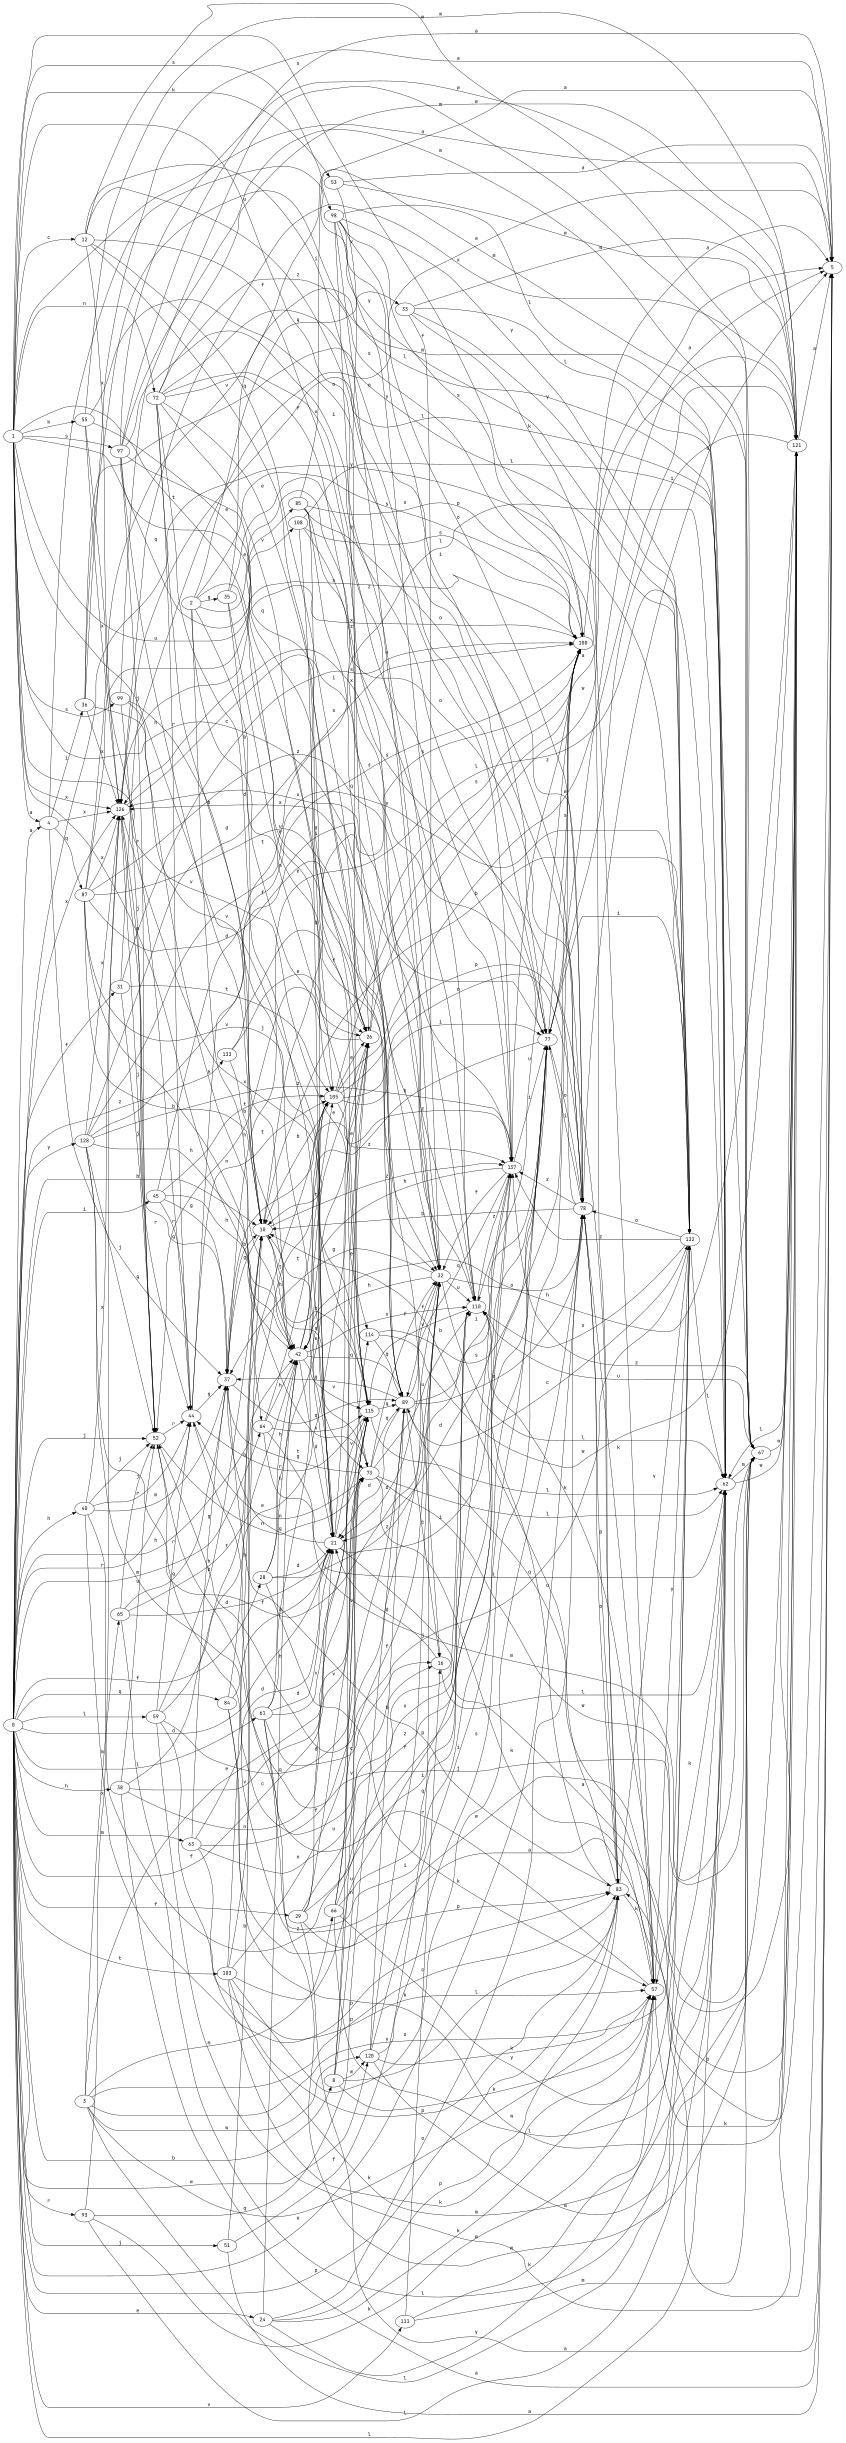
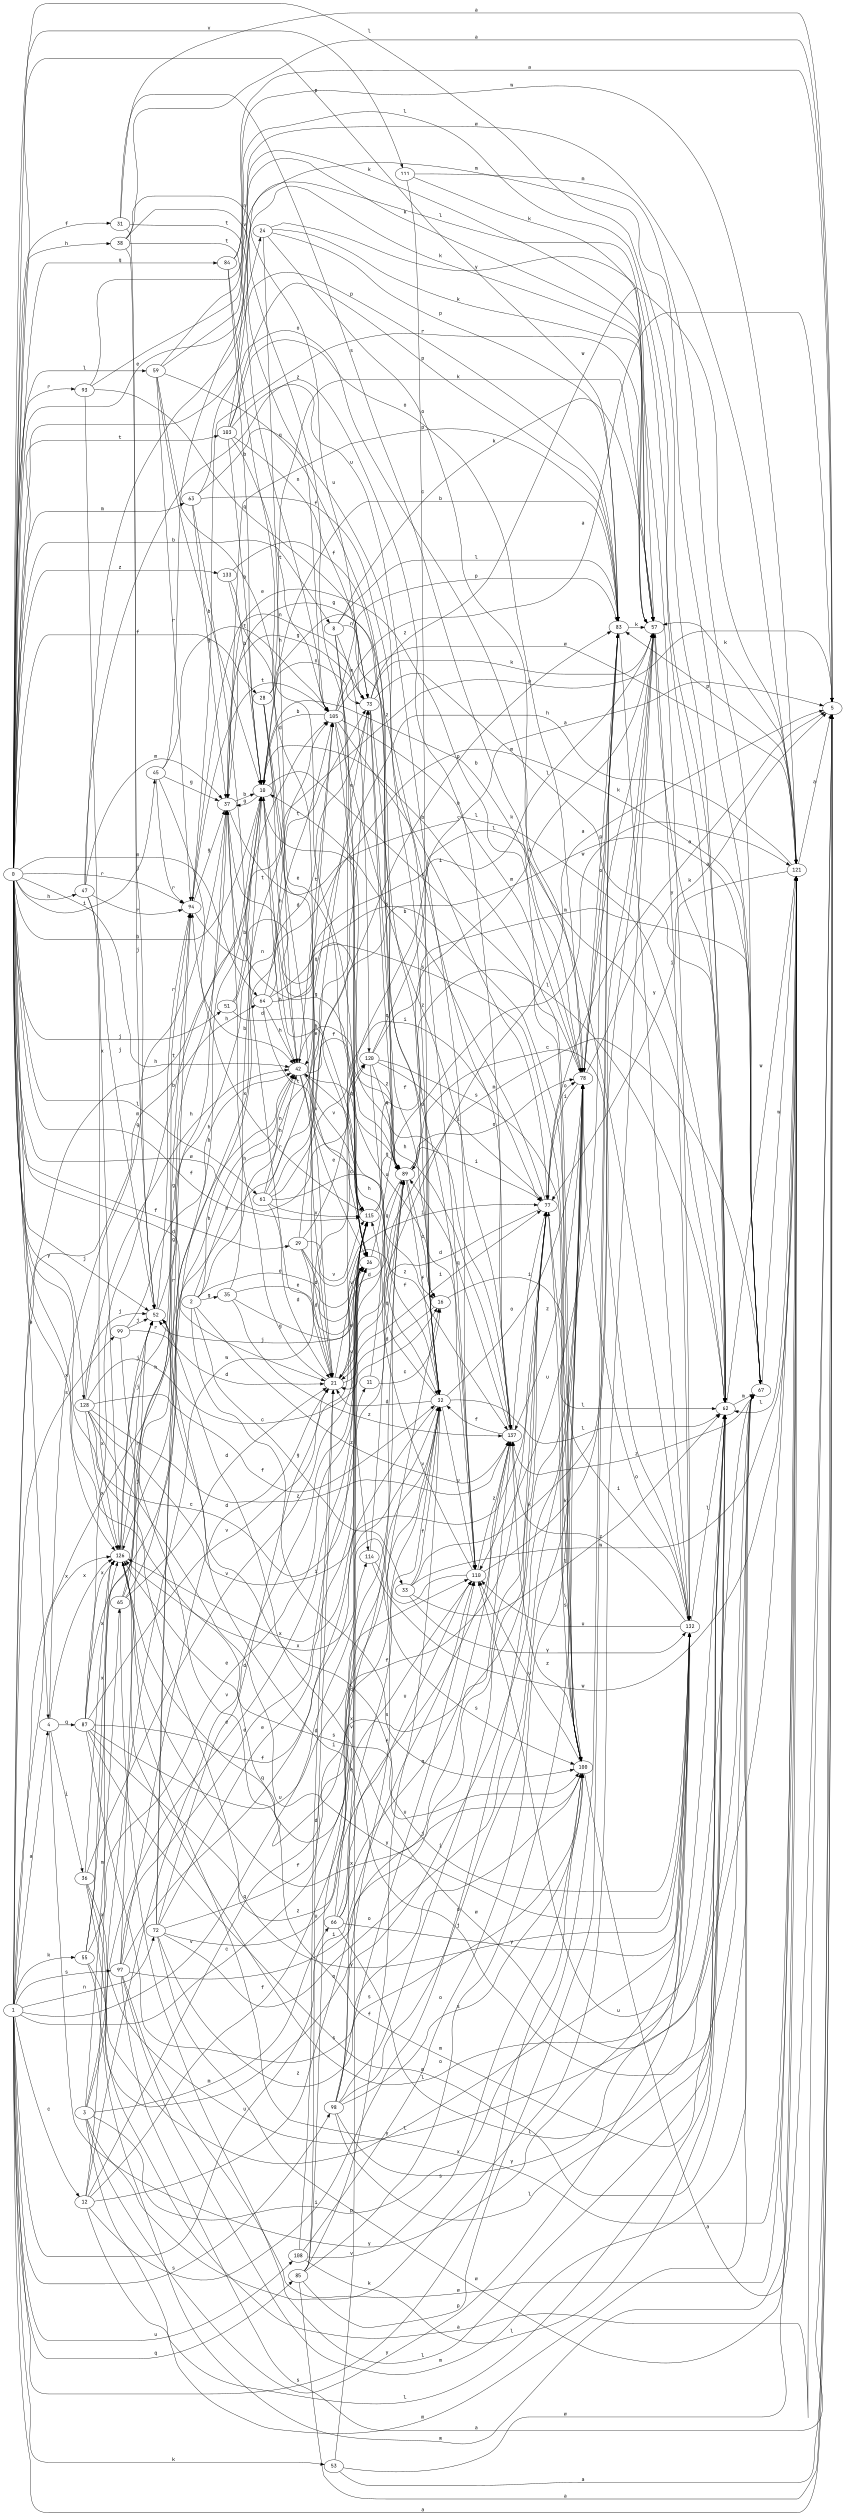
(285, 709) -> none
(436, 832) -> (559, 1186)
(299, 1184) -> (439, 711)
none -> (369, 1382)
(191, 1416) -> (191, 907)
(85, 1509) -> (85, 891)
(138, 1582) -> (138, 950)
